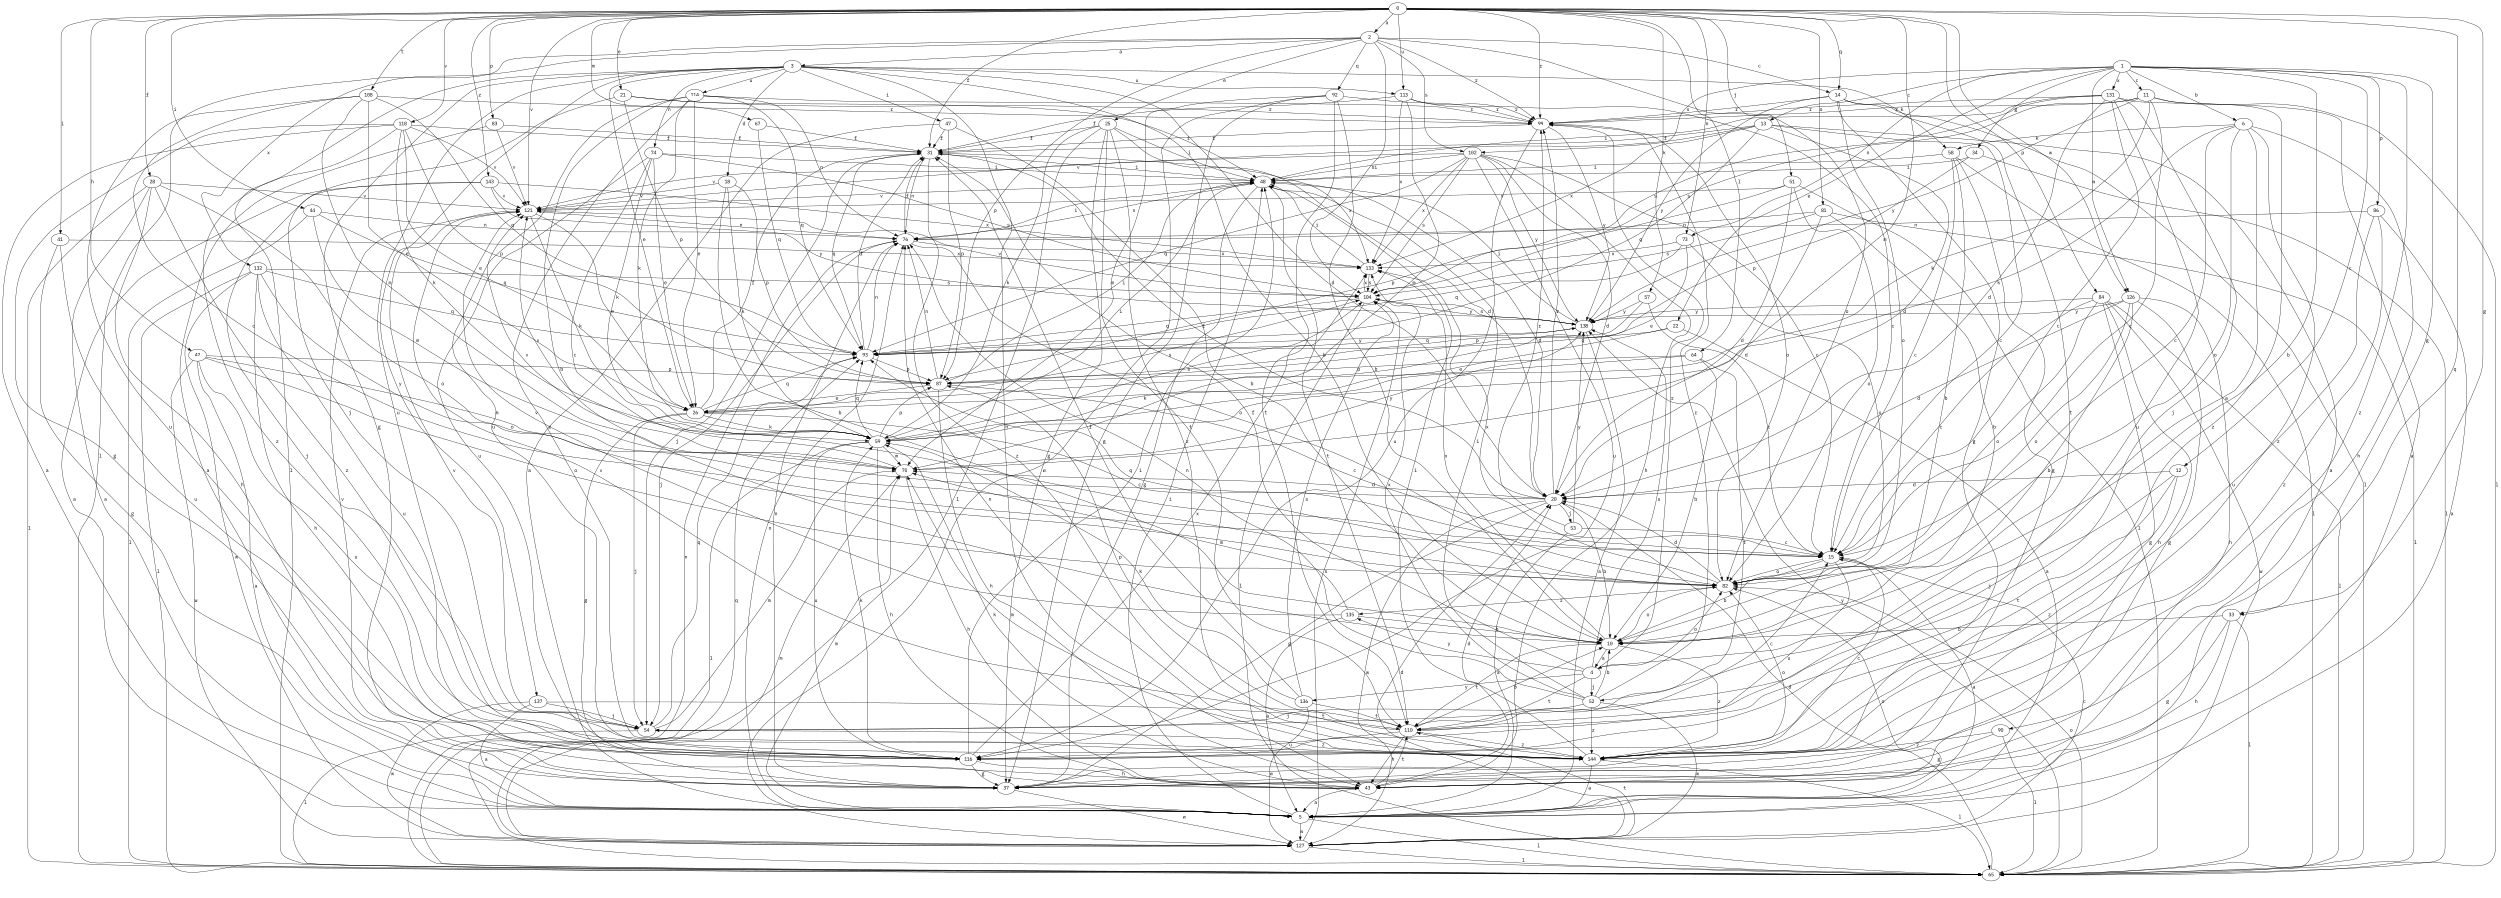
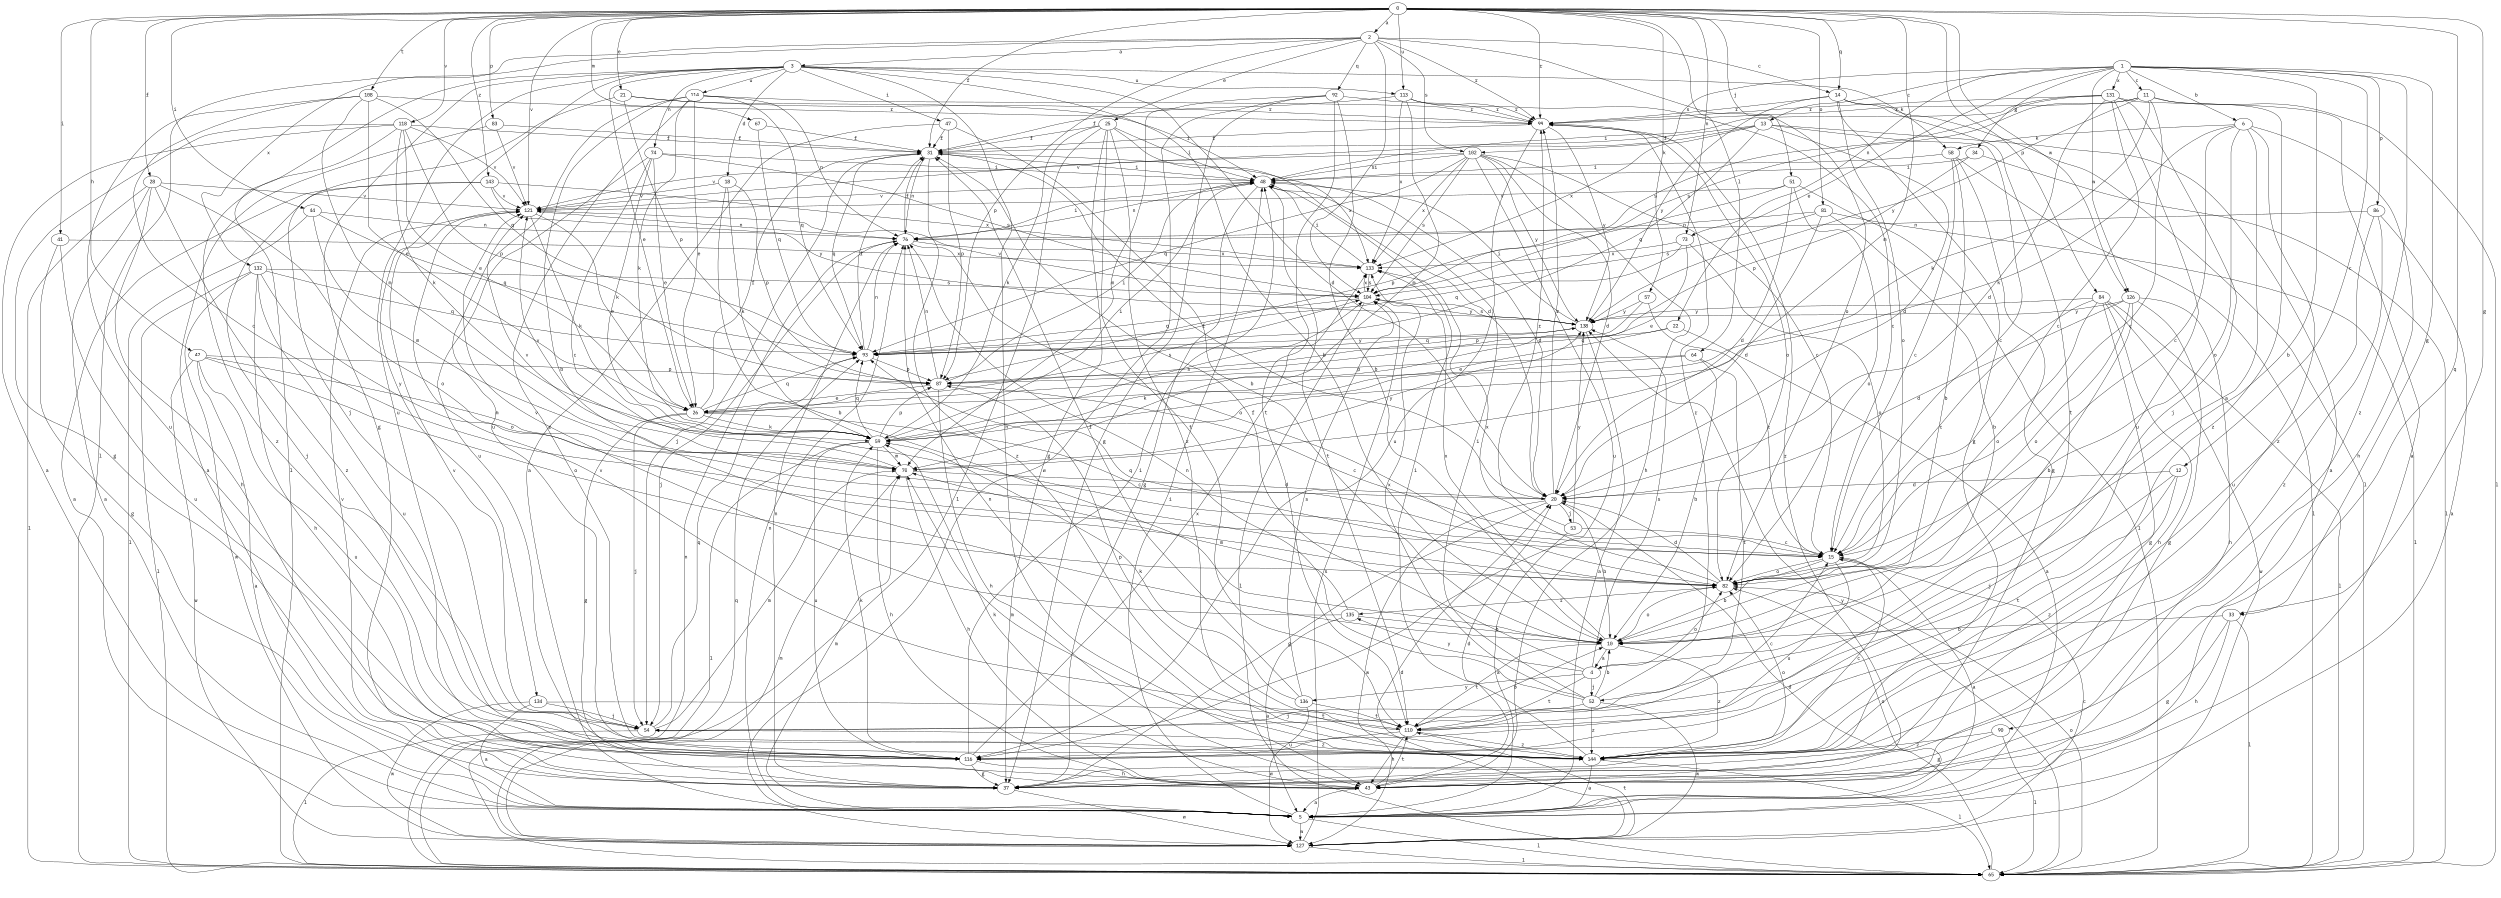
(1676, 344) -> (1846, 625)
(1231, 481) -> (1228, 485)
(538, 702) -> (538, 702)
